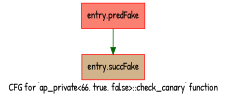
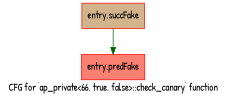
(113, 38) -> (113, 38)
